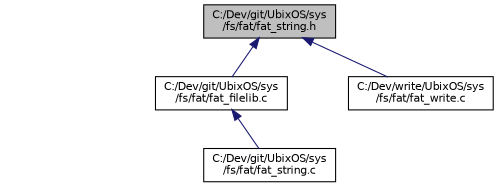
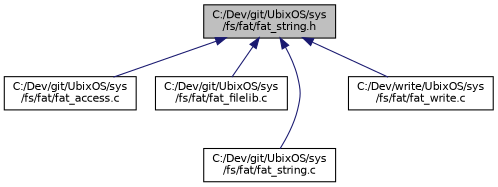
none -> (70, 93)
(249, 134) -> (300, 99)
